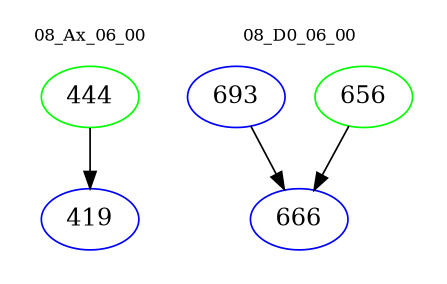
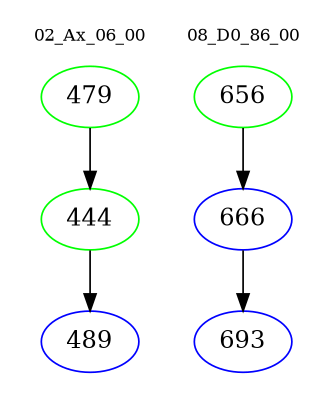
(90, 37) -> (90, 37)
(300, 37) -> (244, 37)
none -> (90, 97)
(264, 150) -> (243, 272)
(90, 219) -> (90, 342)
